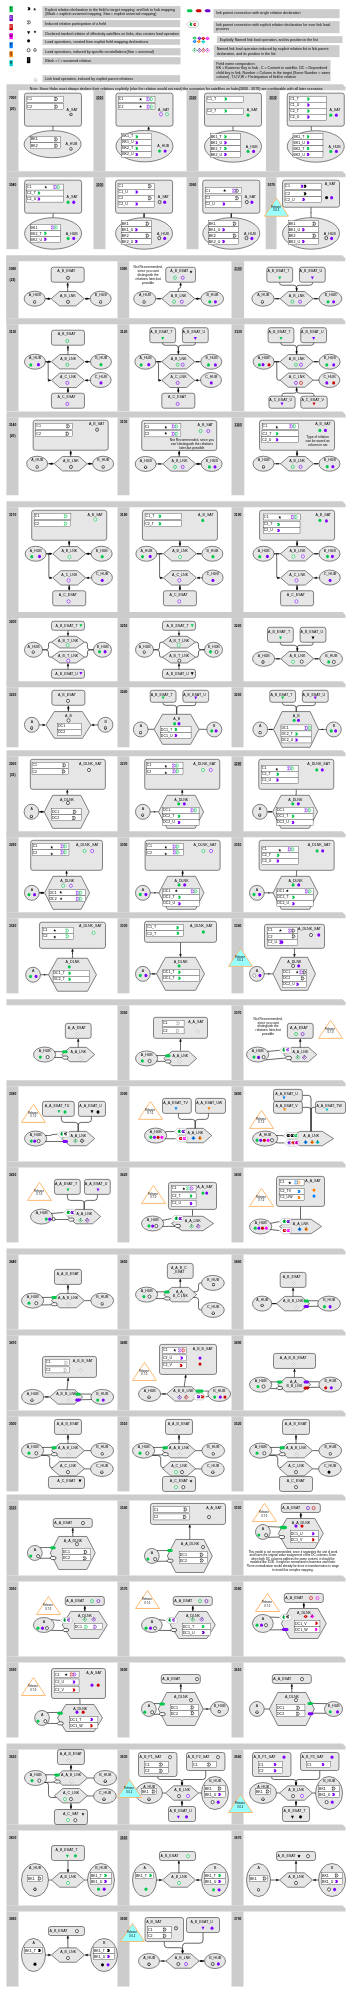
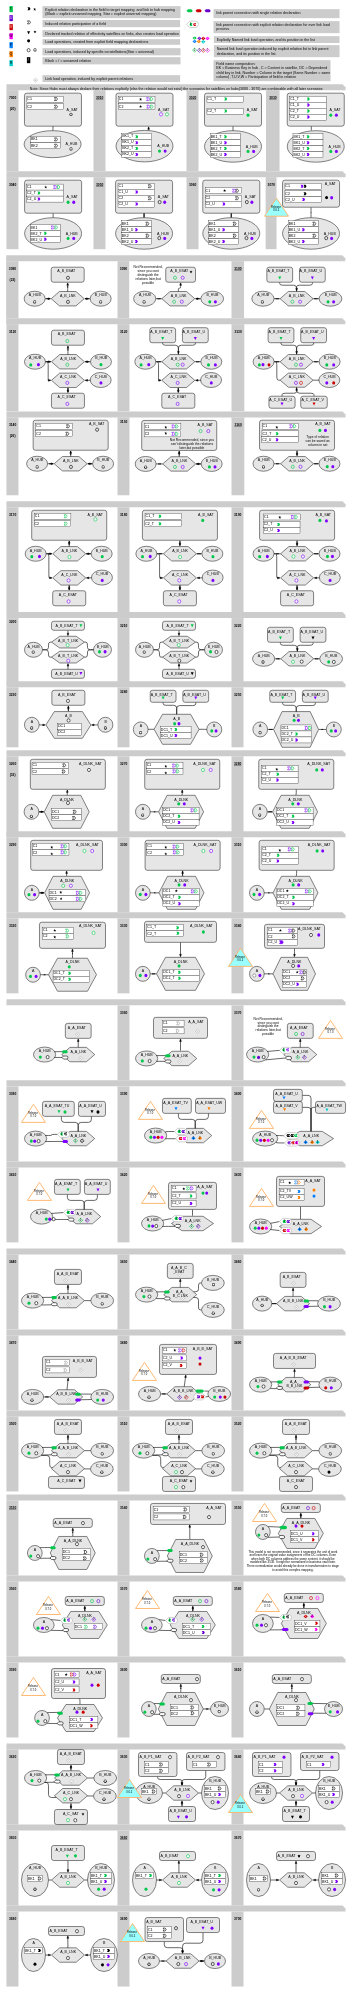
(280, 40) -> (277, 40)
